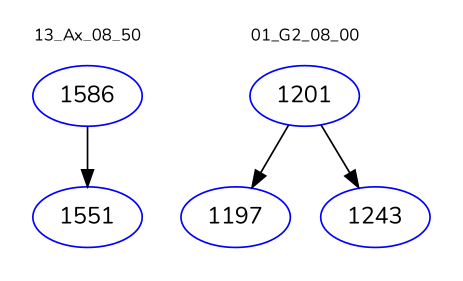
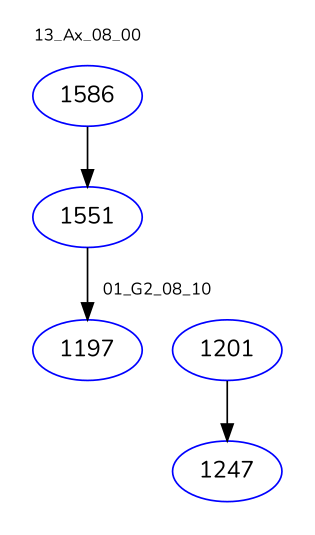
(88, 36) -> (88, 36)
(306, 36) -> (157, 290)
(275, 149) -> (88, 285)
(375, 217) -> (227, 471)
